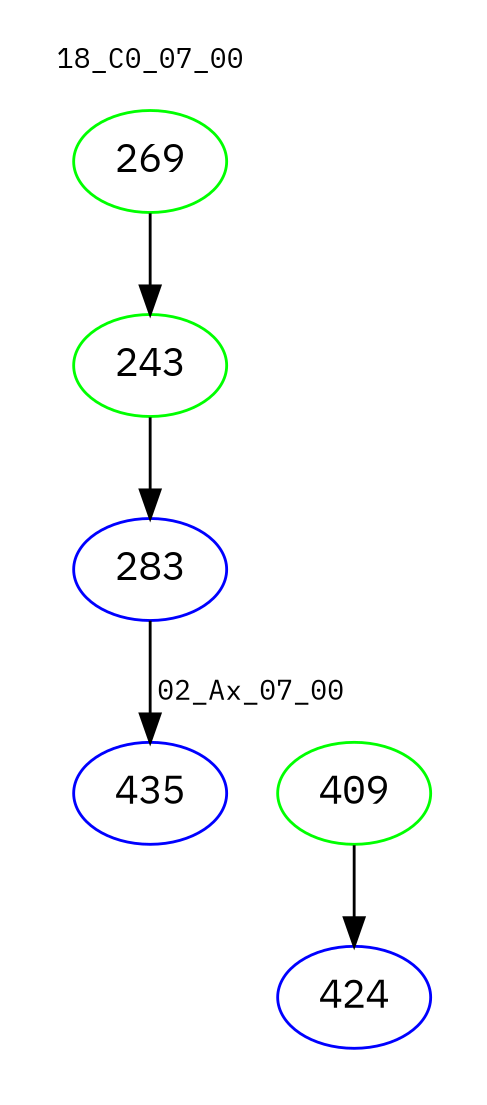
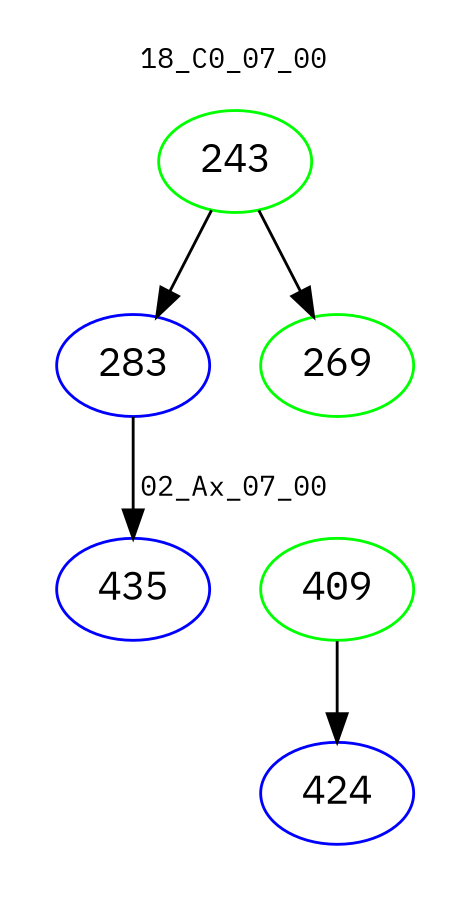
(150, 250) -> (280, 251)
